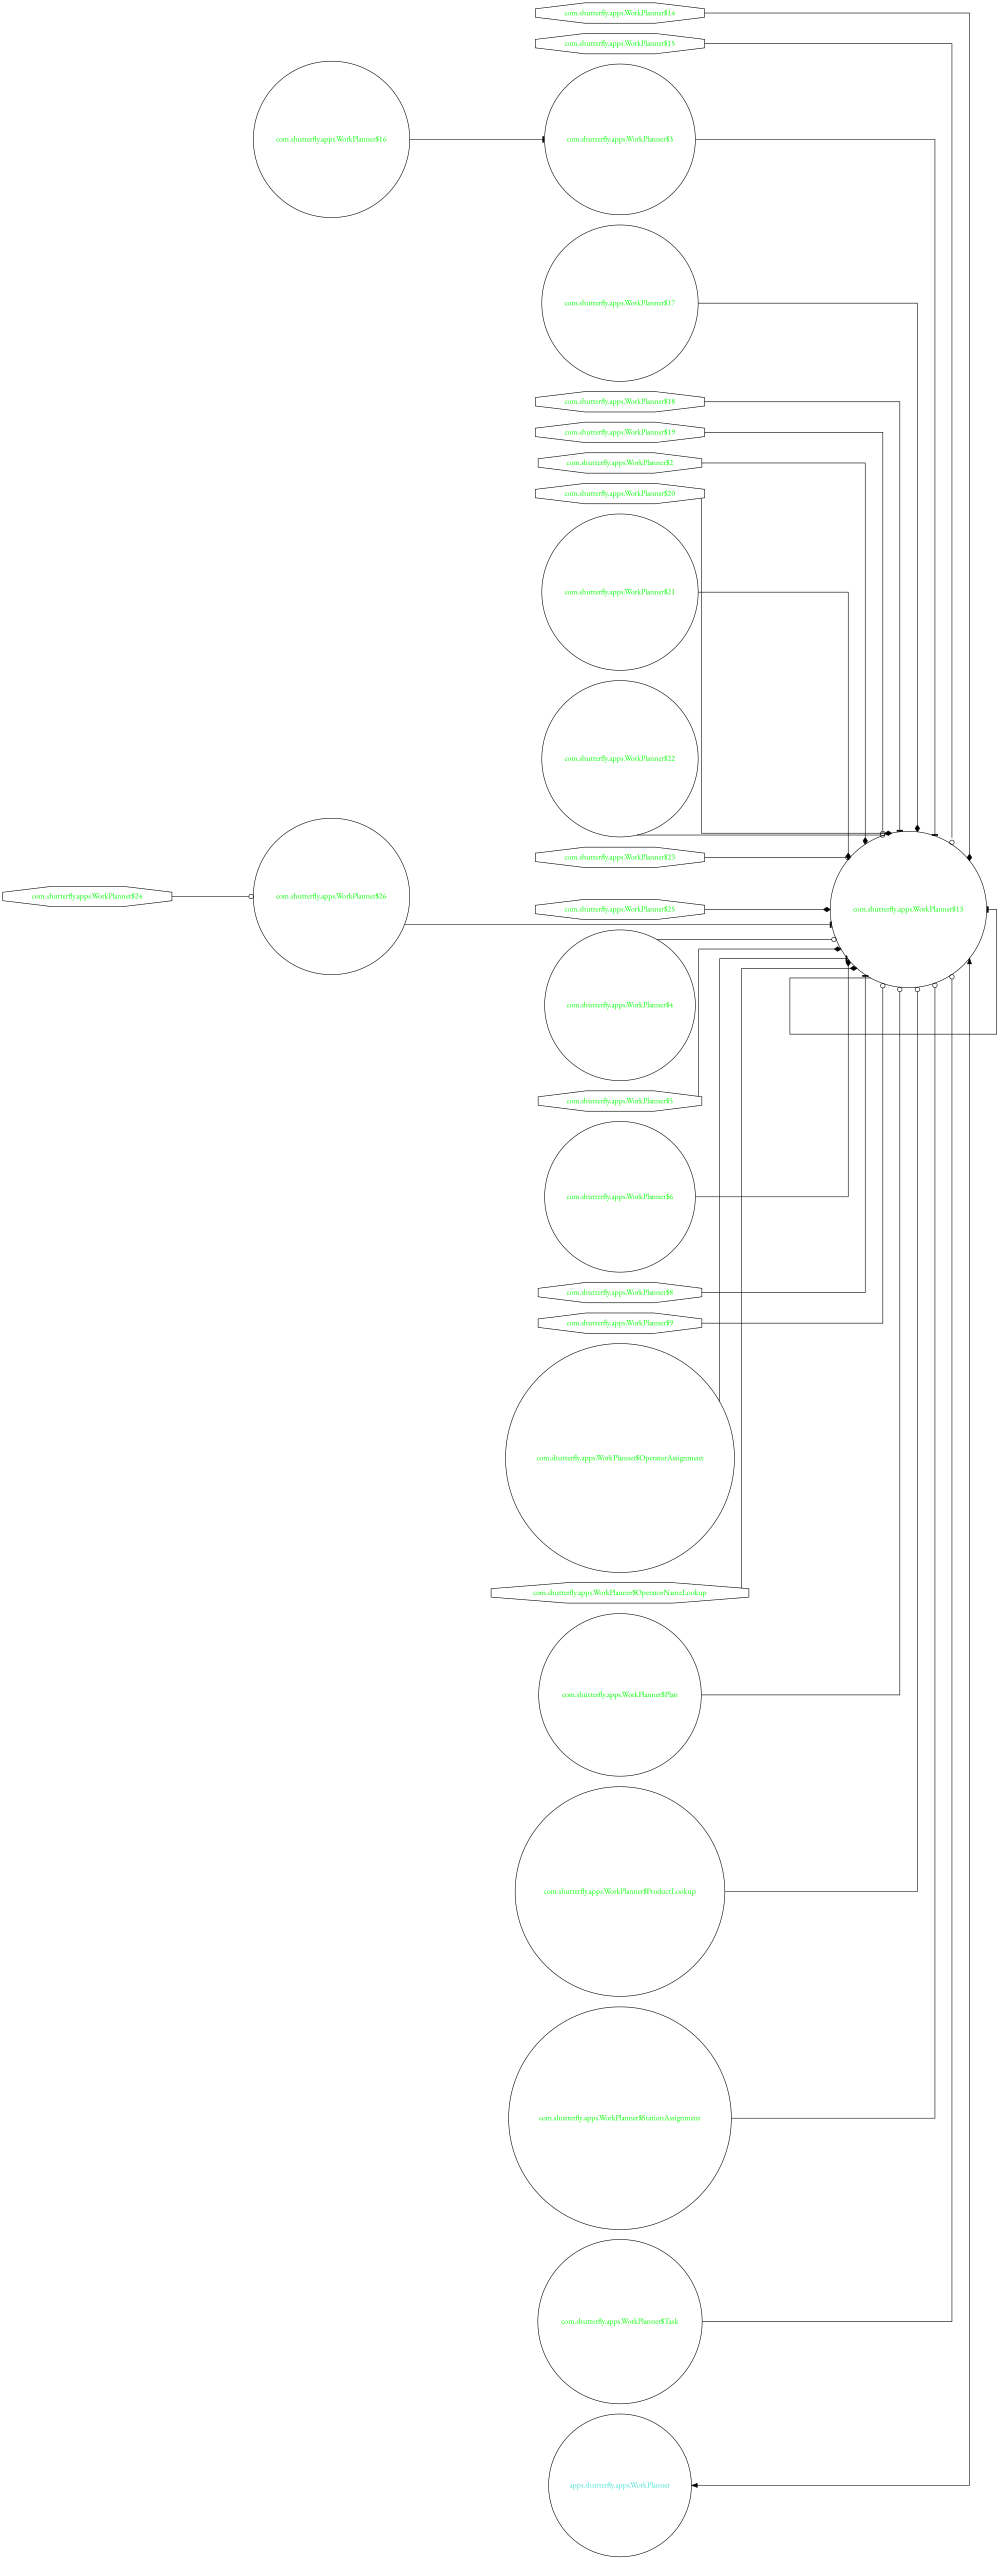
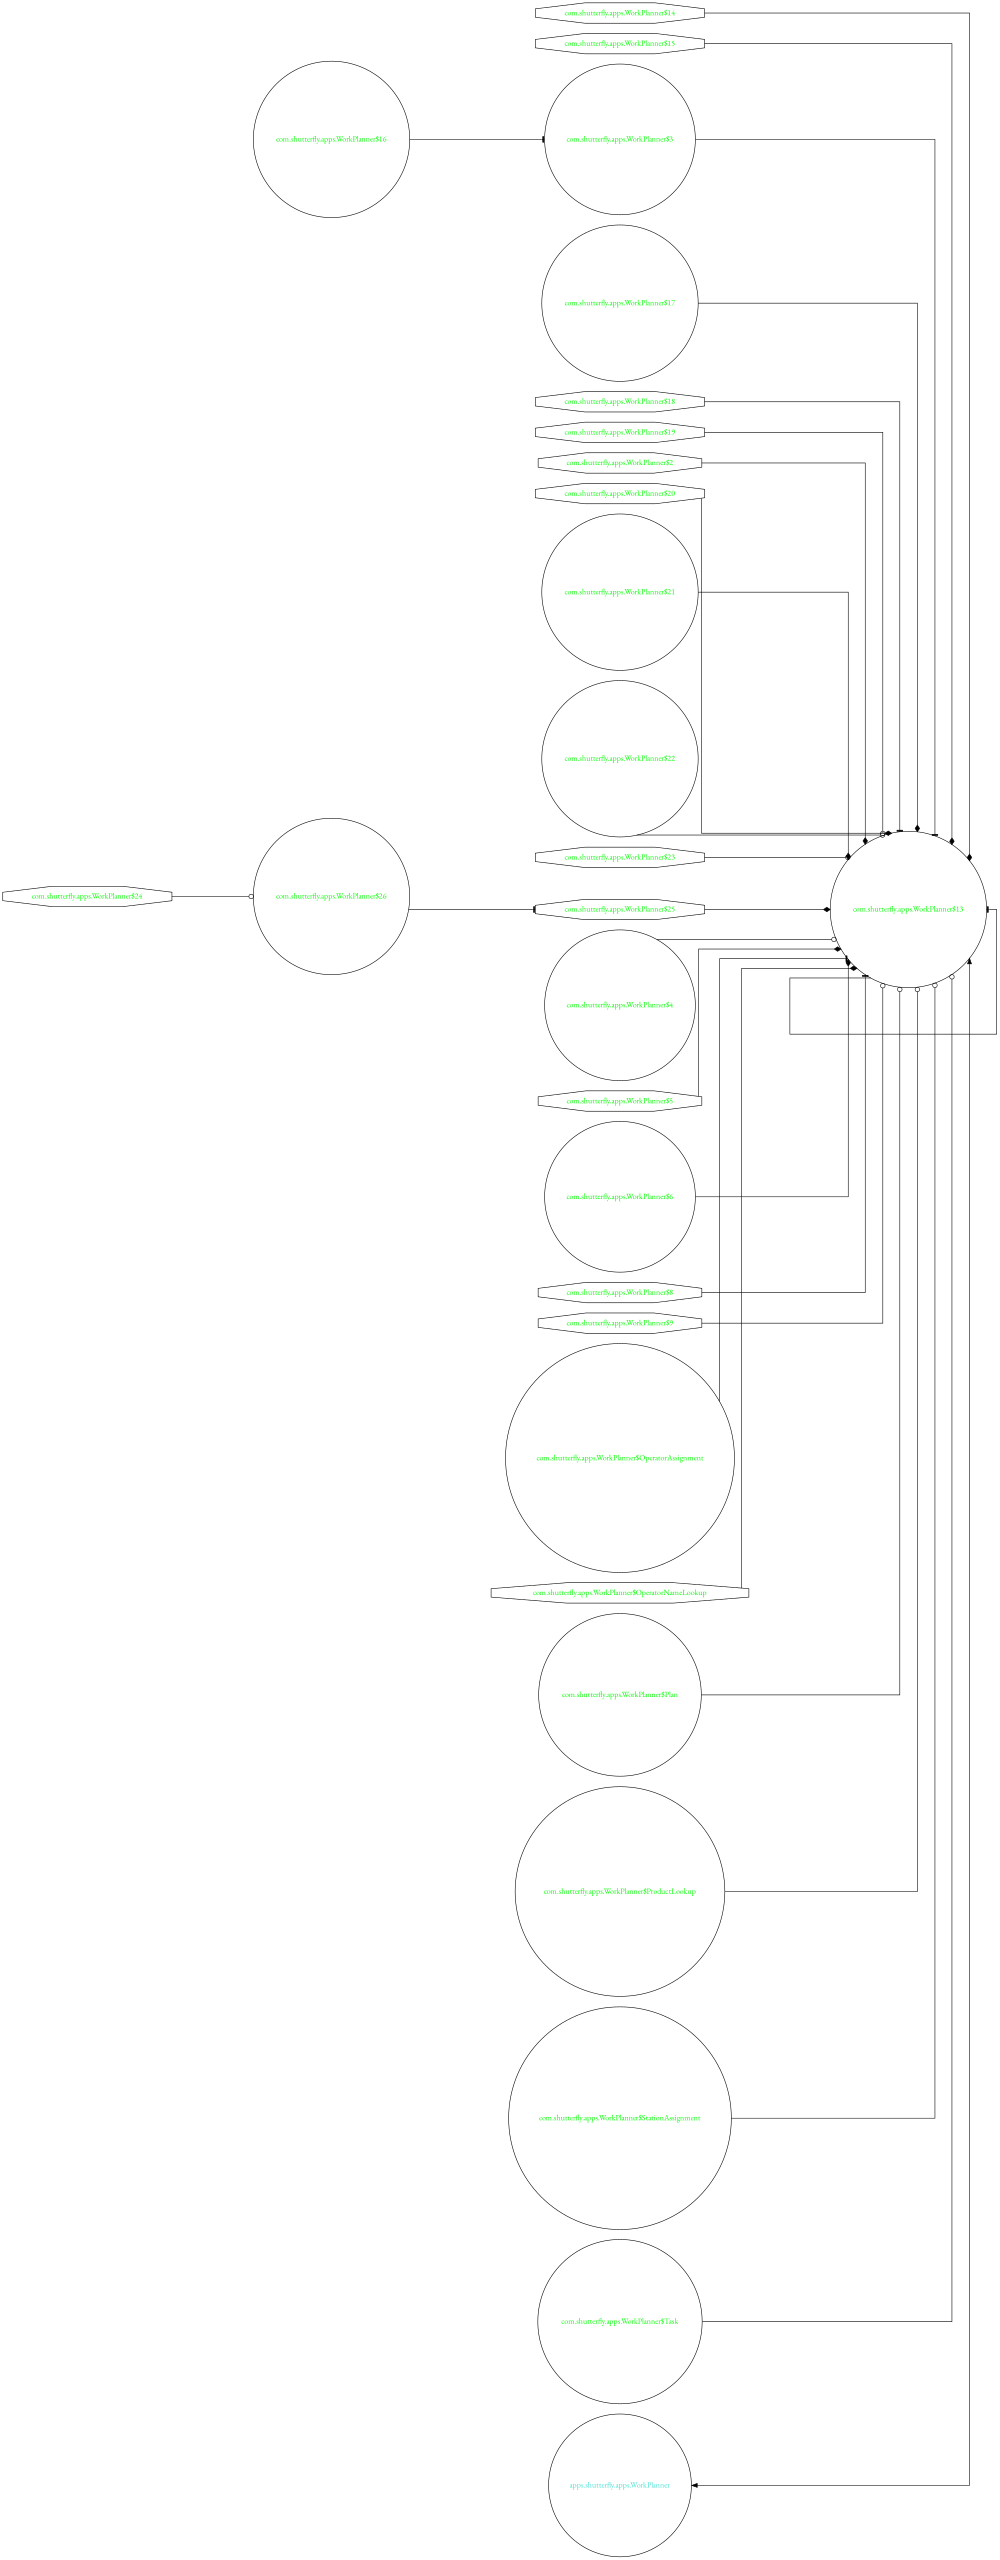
(952, 317) -> (952, 317)
(617, 925) -> (471, 910)
